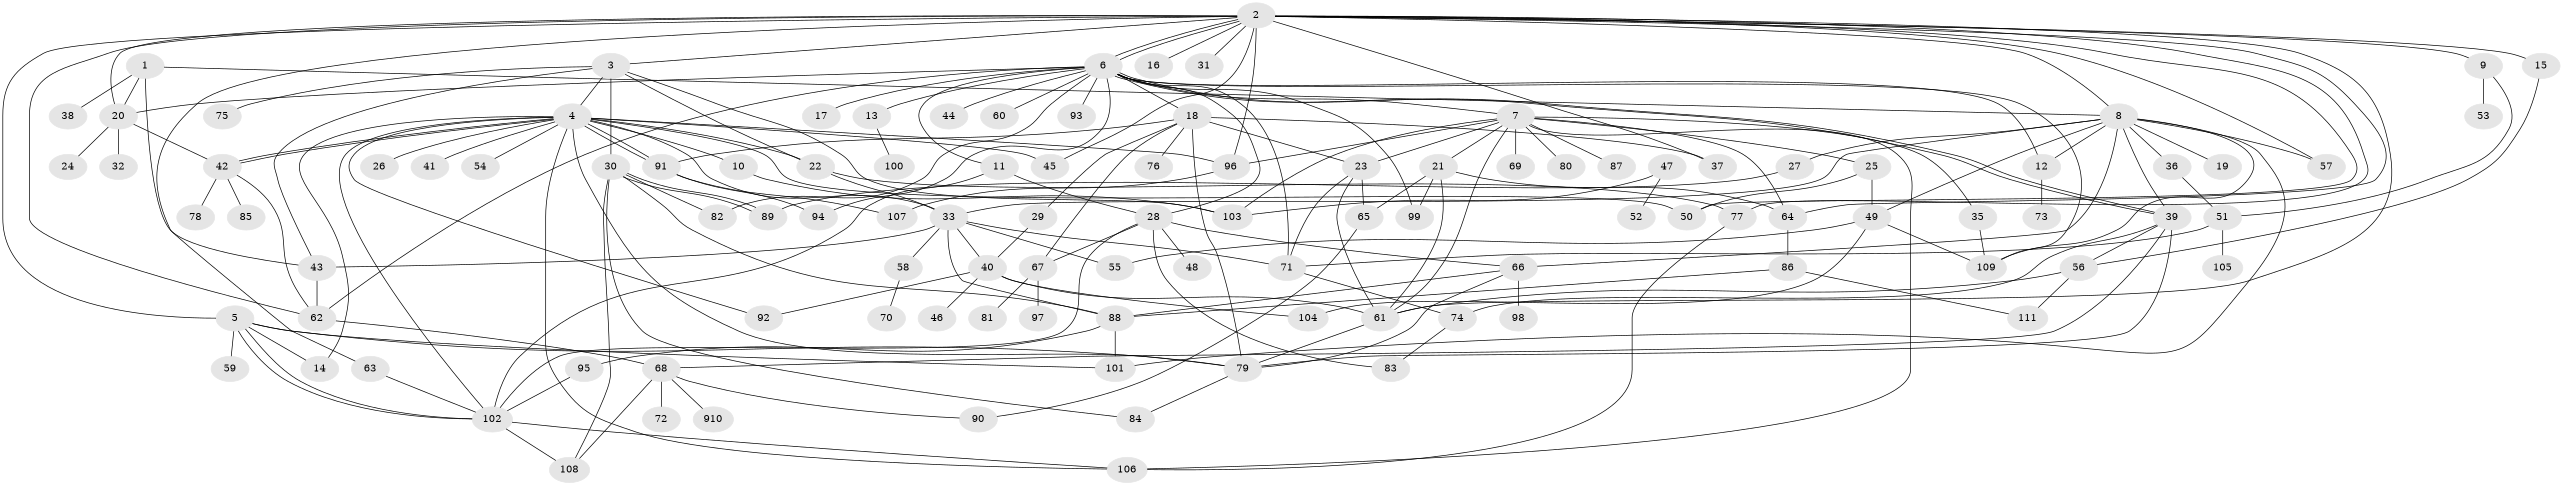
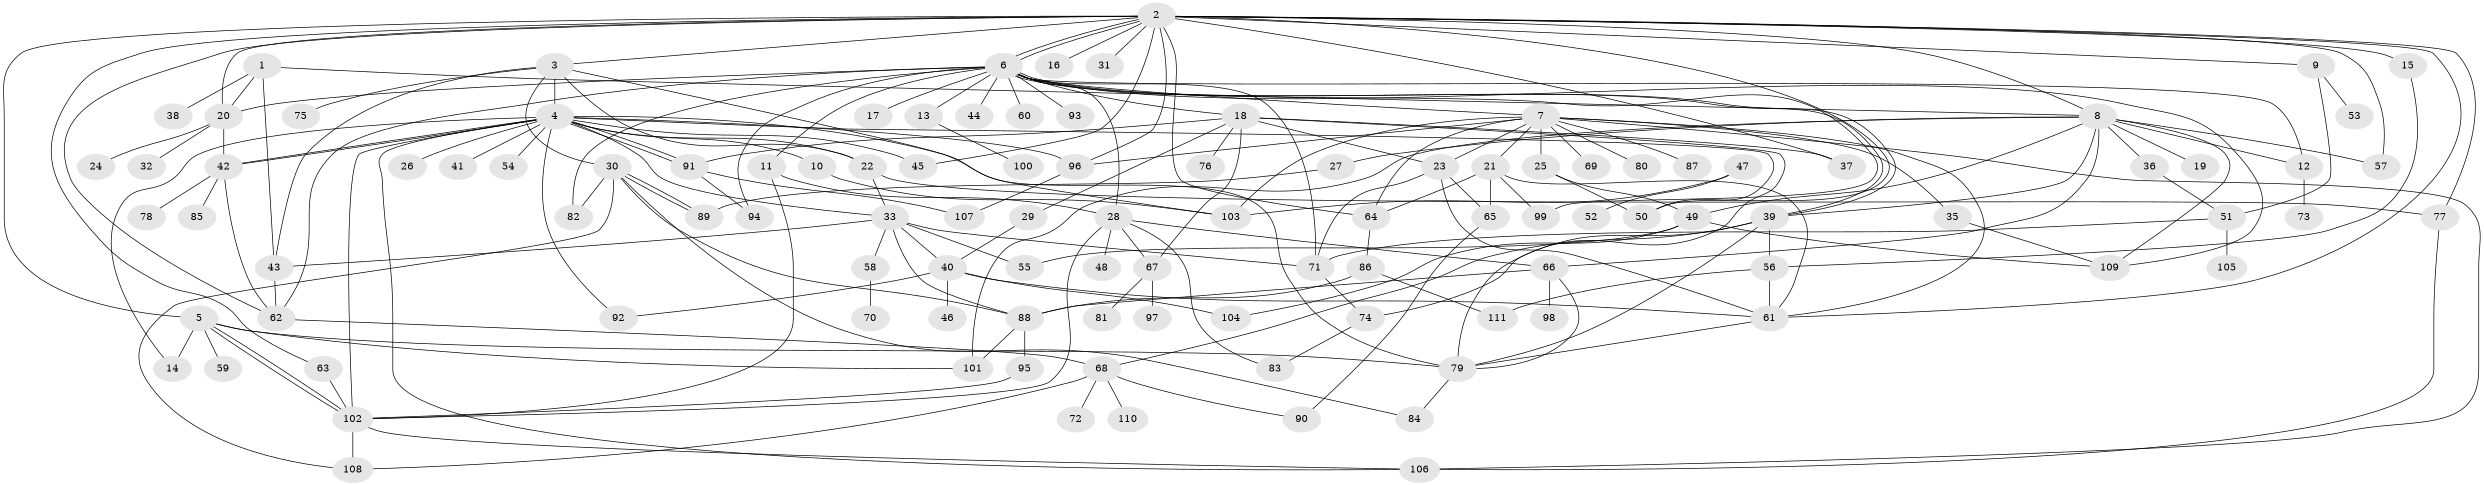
(1684, 196) -> none
(713, 419) -> (1128, 419)
